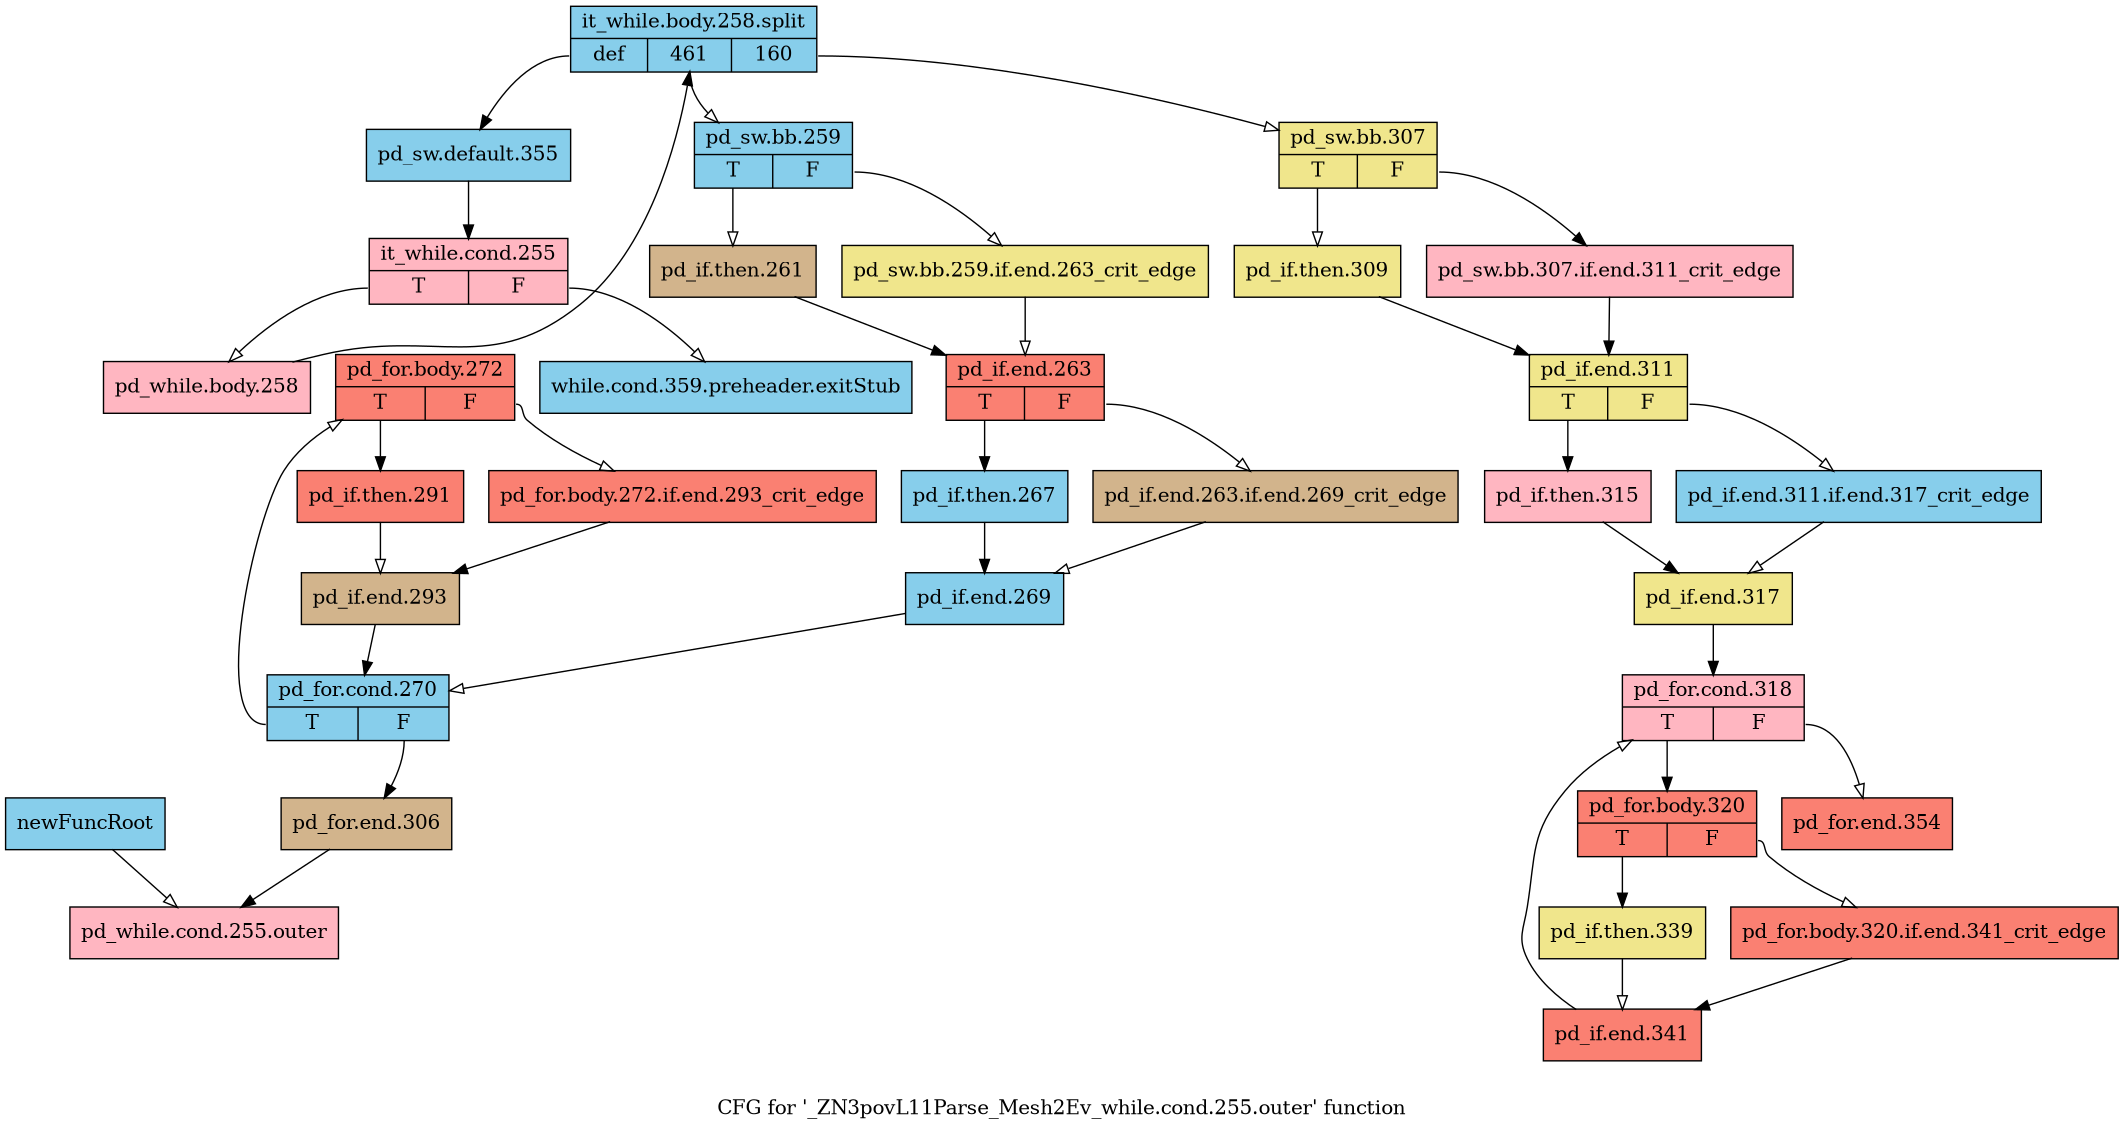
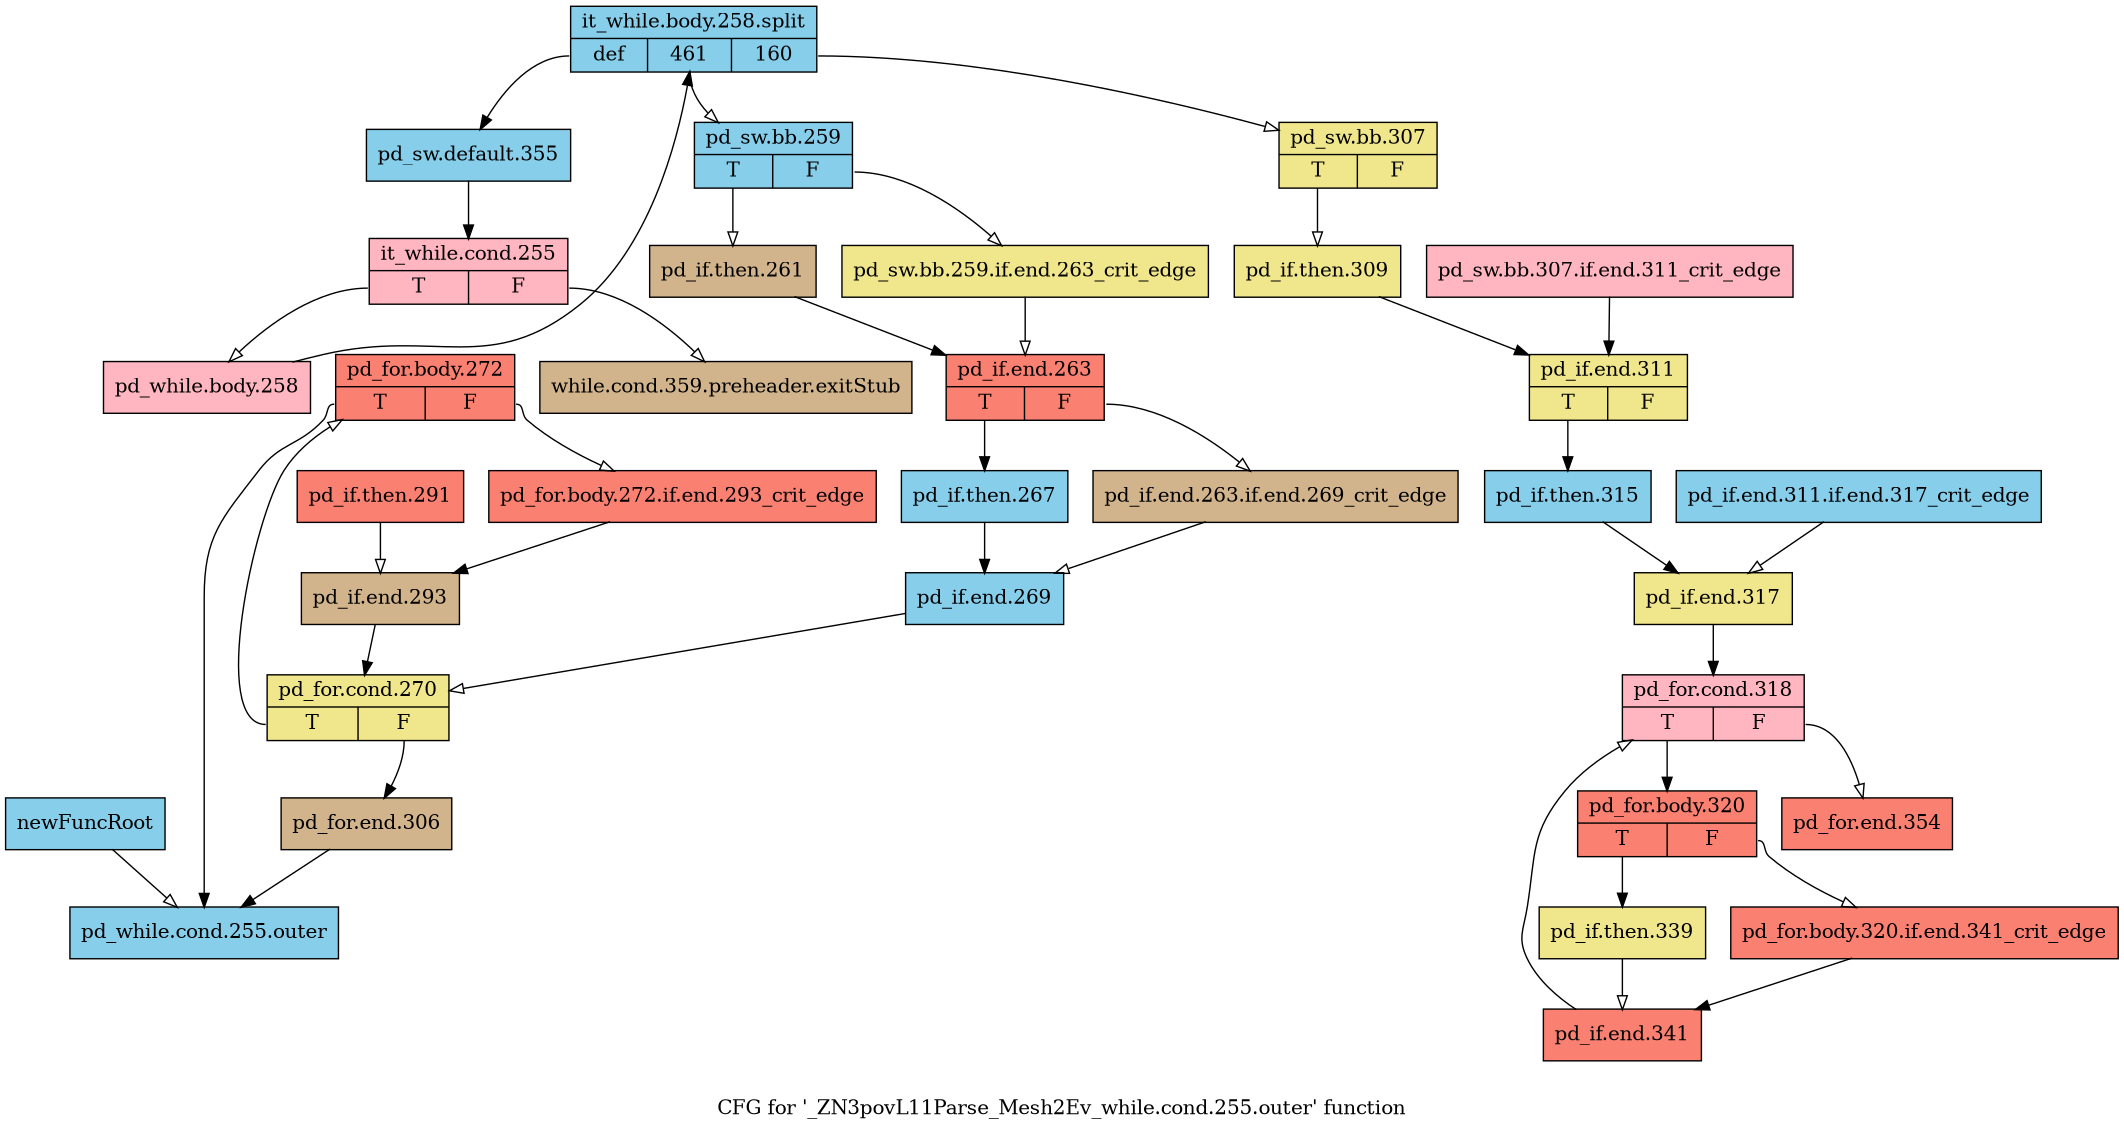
(1513, 192) -> none
(726, 387) -> (726, 387)
(1760, 422) -> none
(380, 439) -> (204, 623)
(1568, 497) -> (1568, 497)
(358, 708) -> (358, 708)
(204, 933) -> (204, 933)
